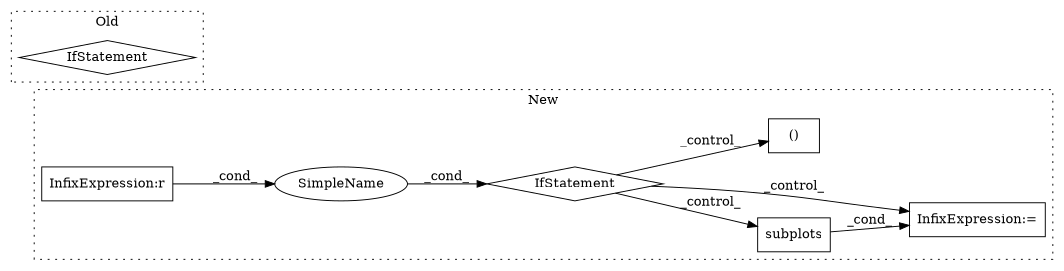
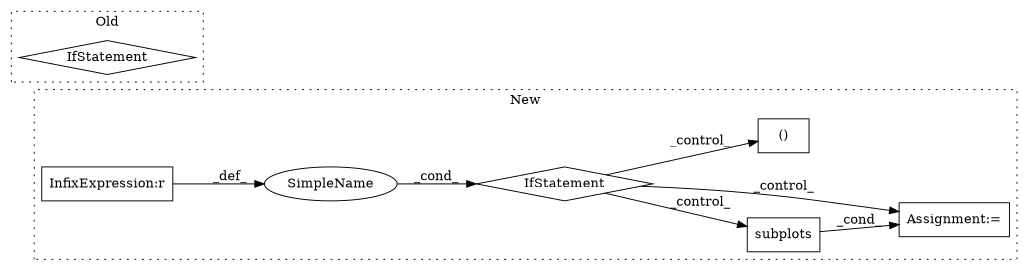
(235, 177) -> (230, 177)
(977, 220) -> (954, 220)
